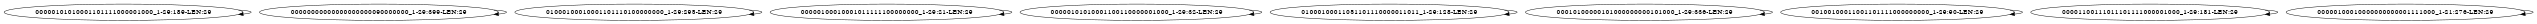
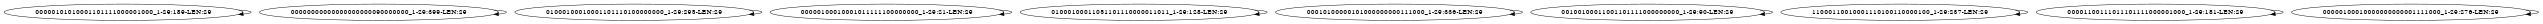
(1137, 12) -> none
(1645, 12) -> (1395, 12)
none -> (1900, 12)
(2406, 12) -> (2411, 12)
